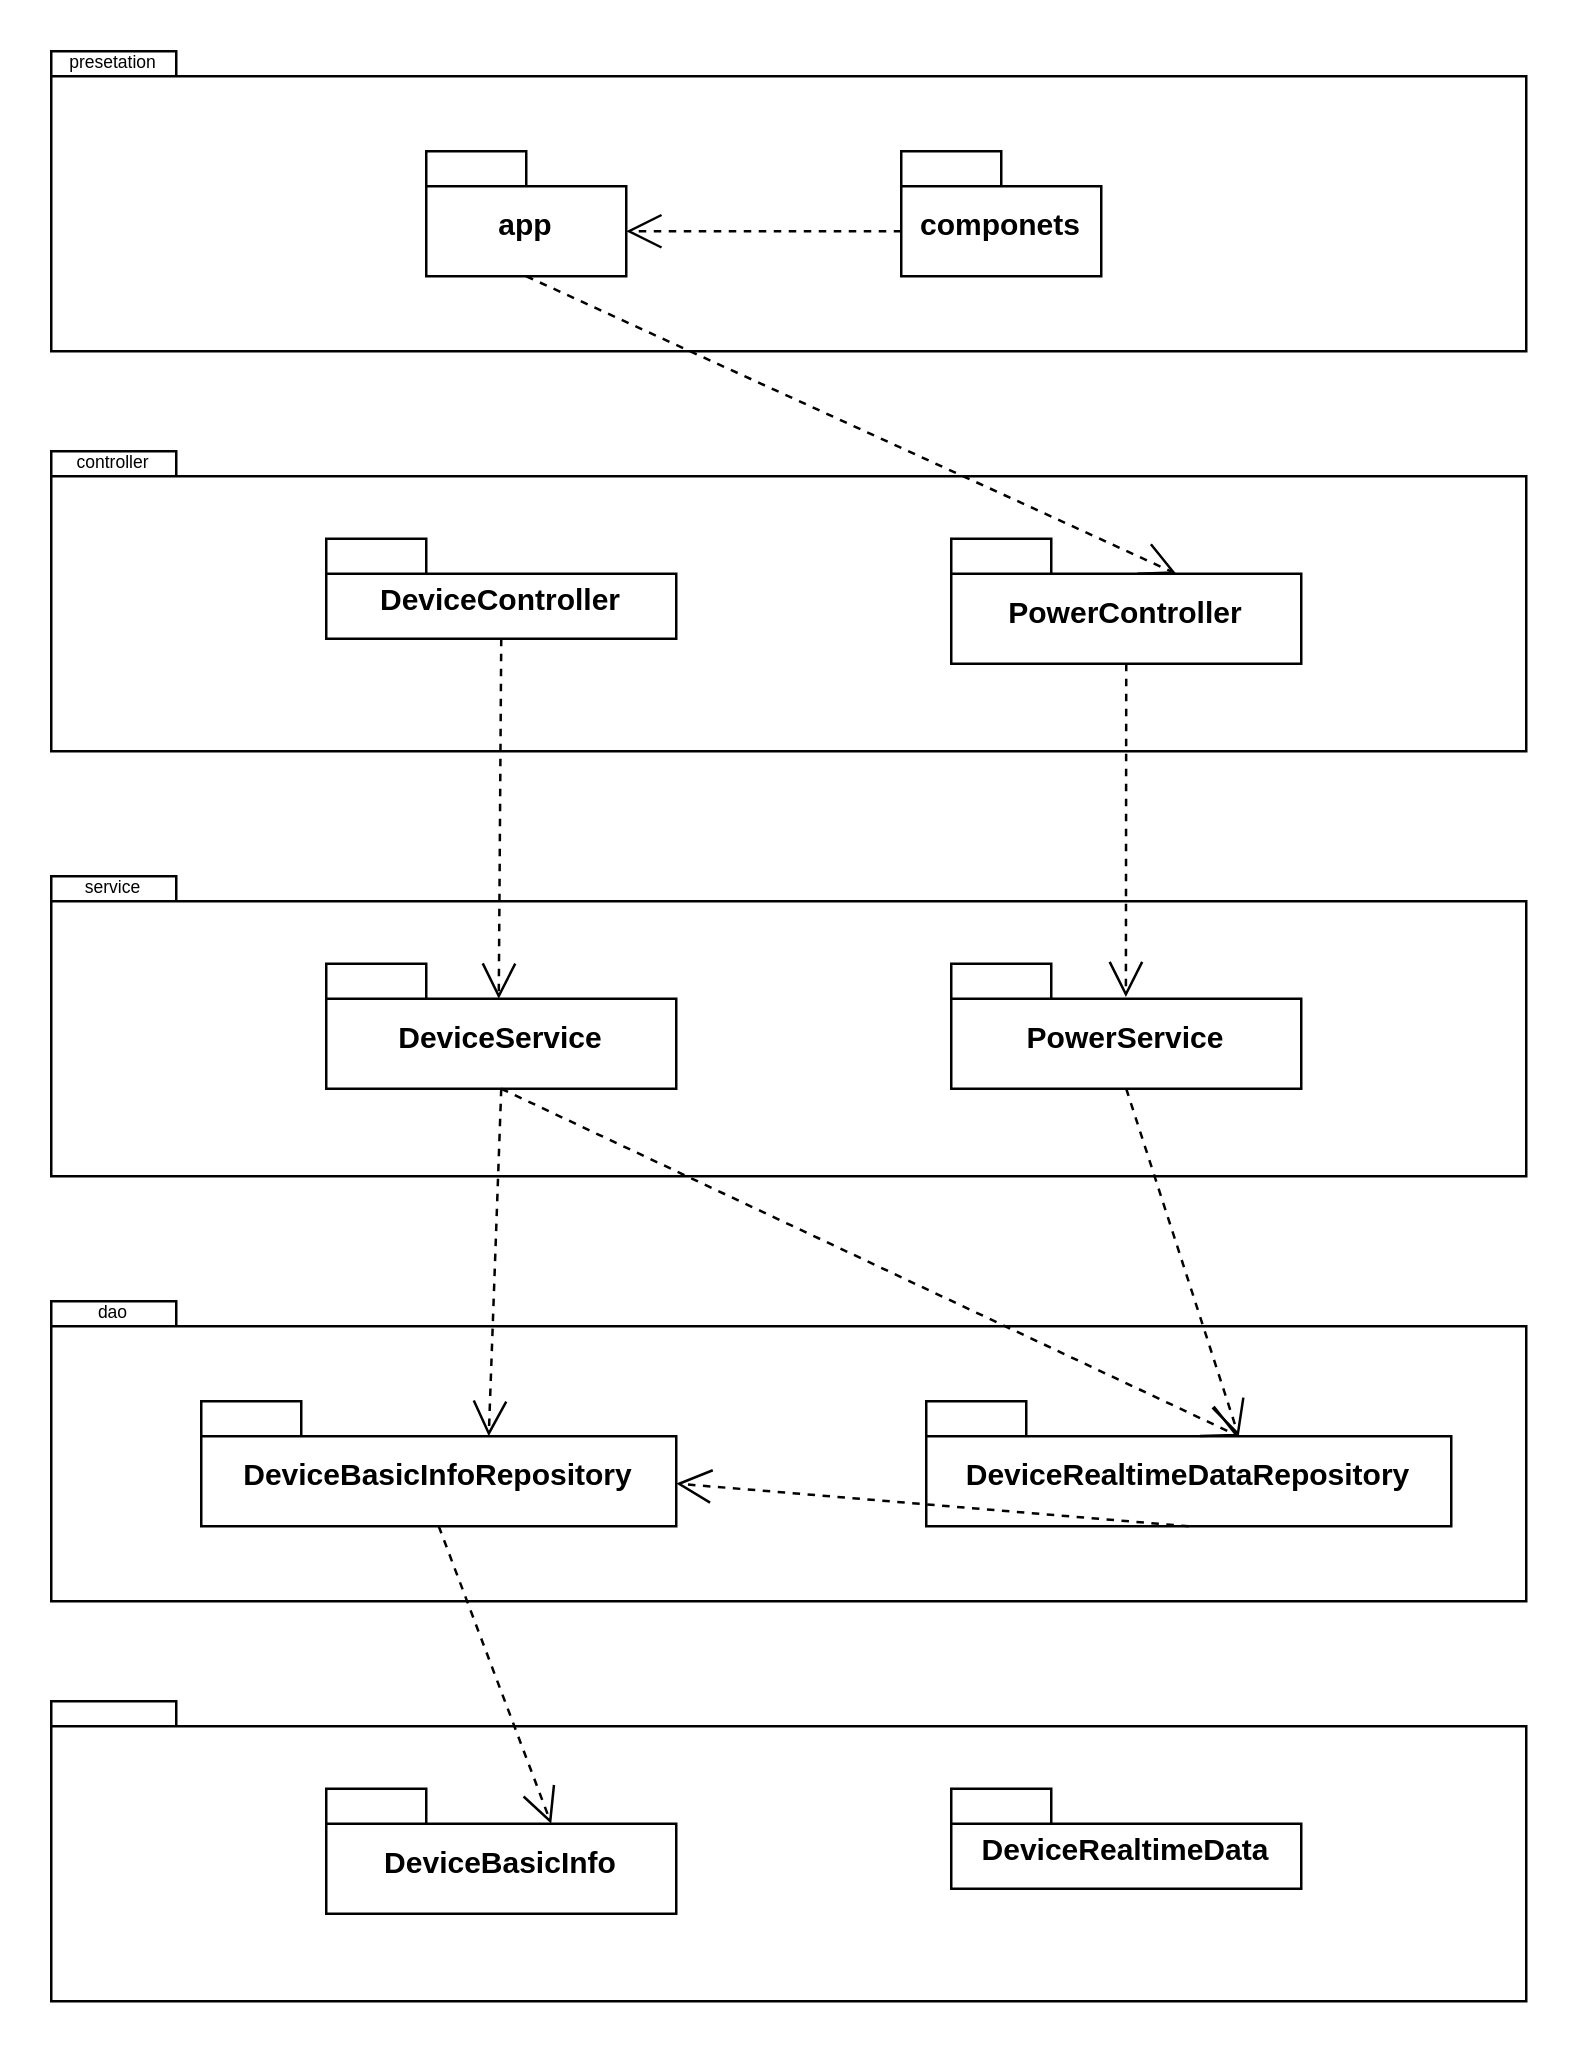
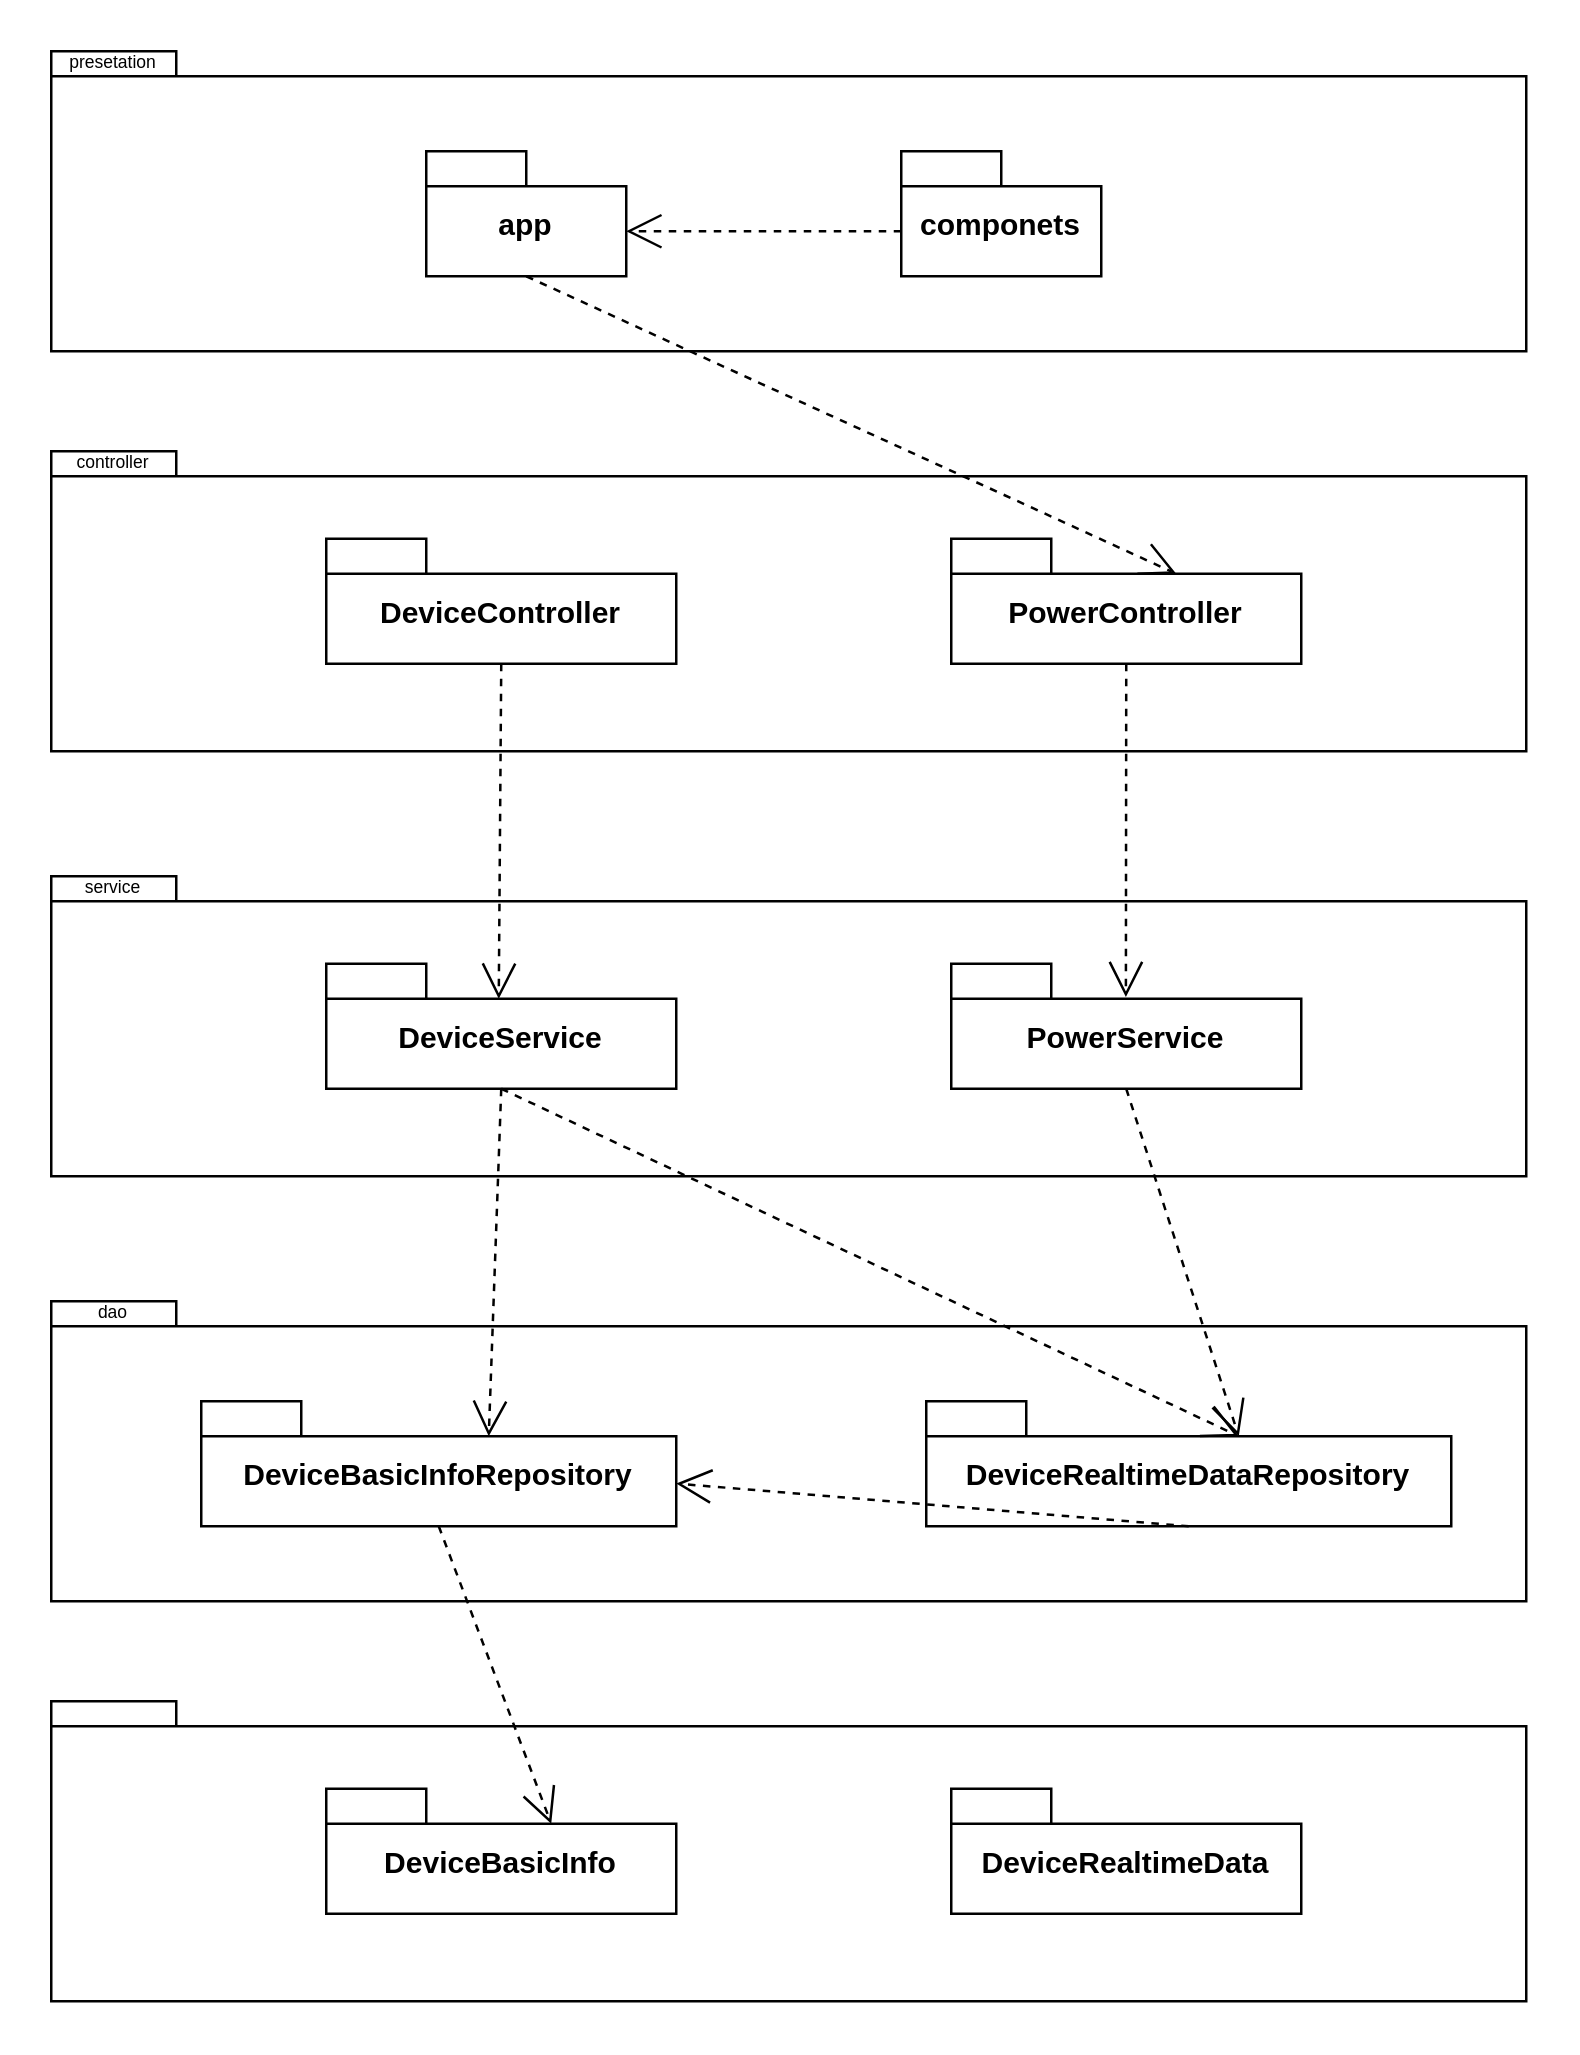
(501, 589) -> (501, 601)
(1126, 1839) -> (1126, 1851)
